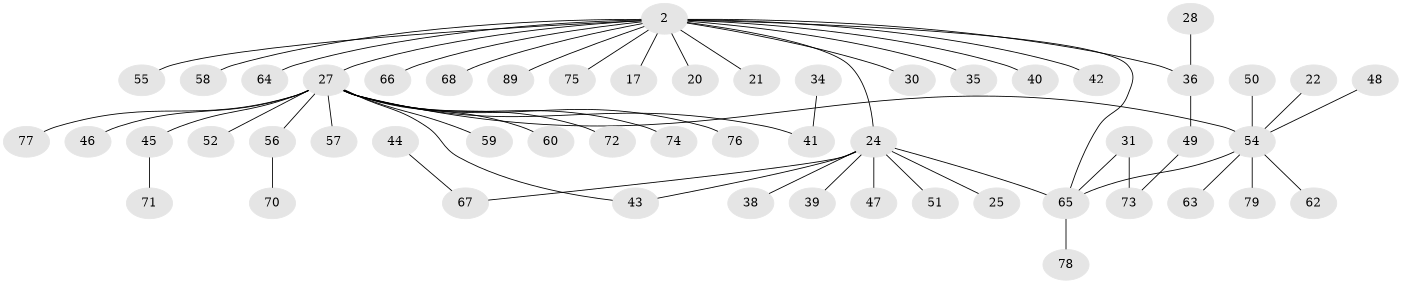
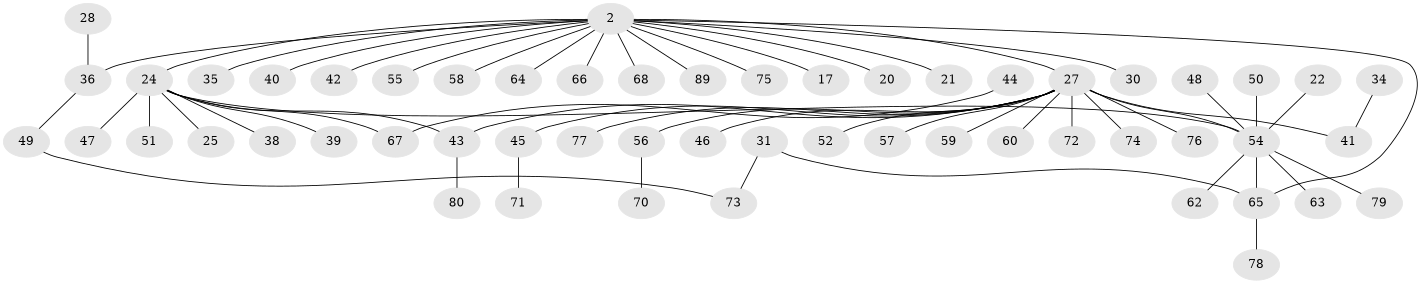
(971, 170) -> (515, 115)
none -> (457, 203)
